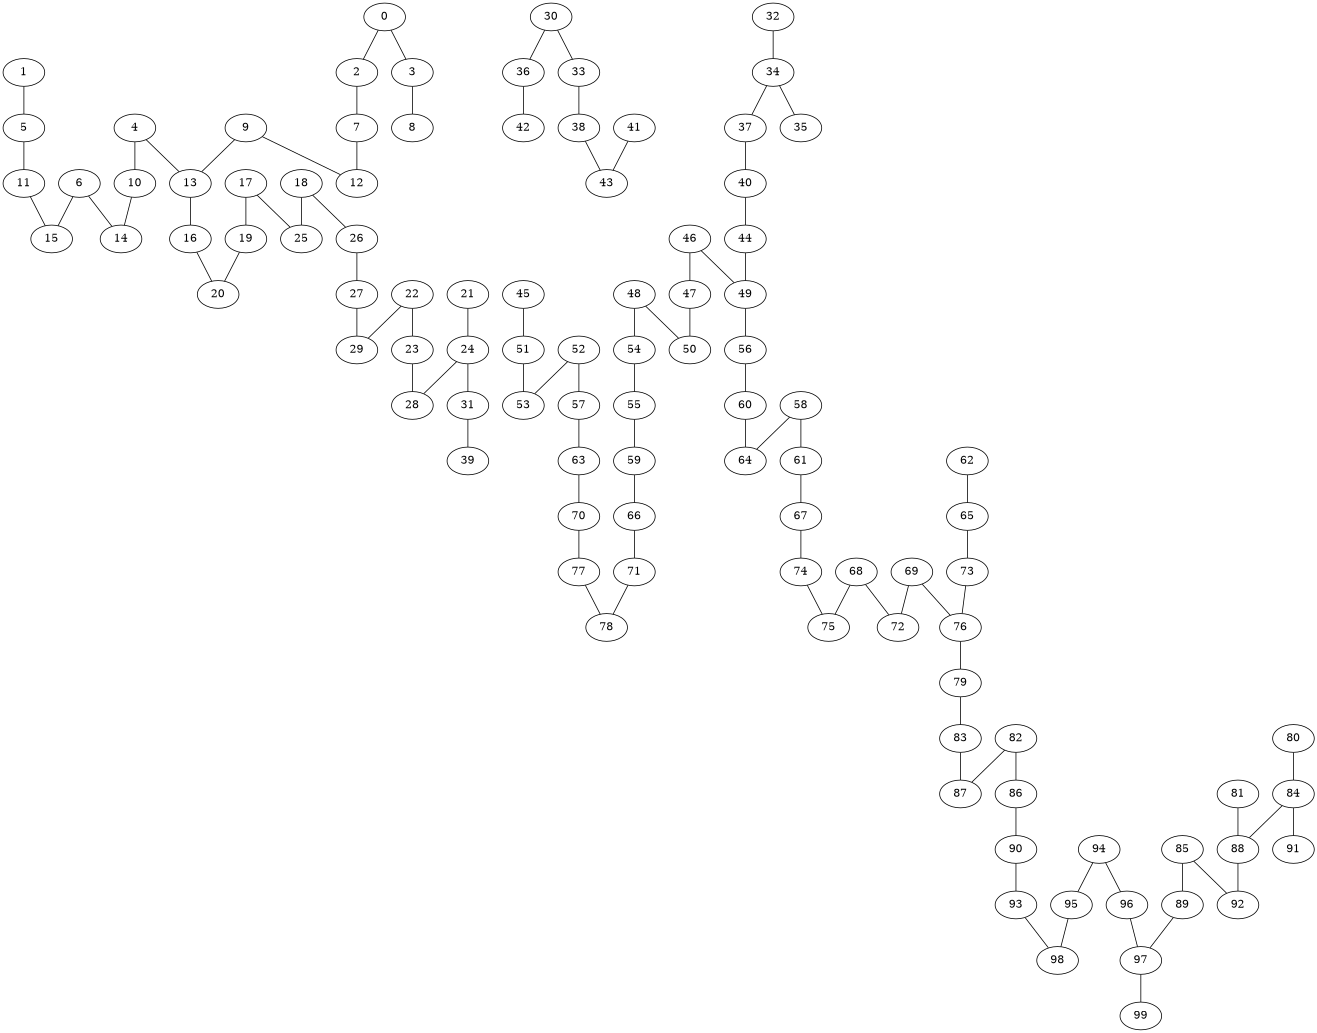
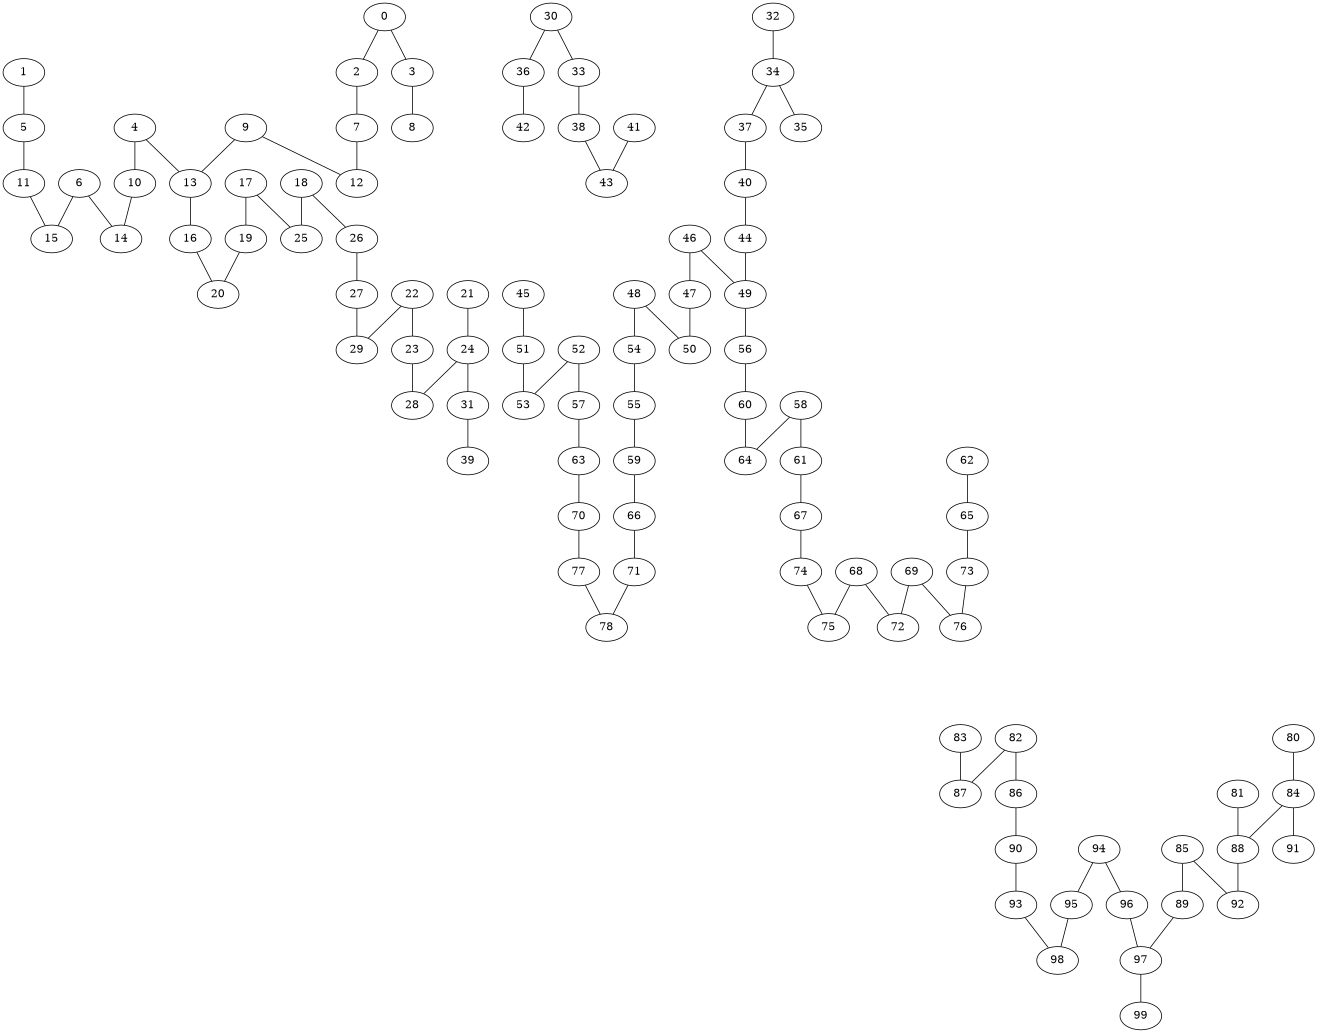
(960, 683) -> none
